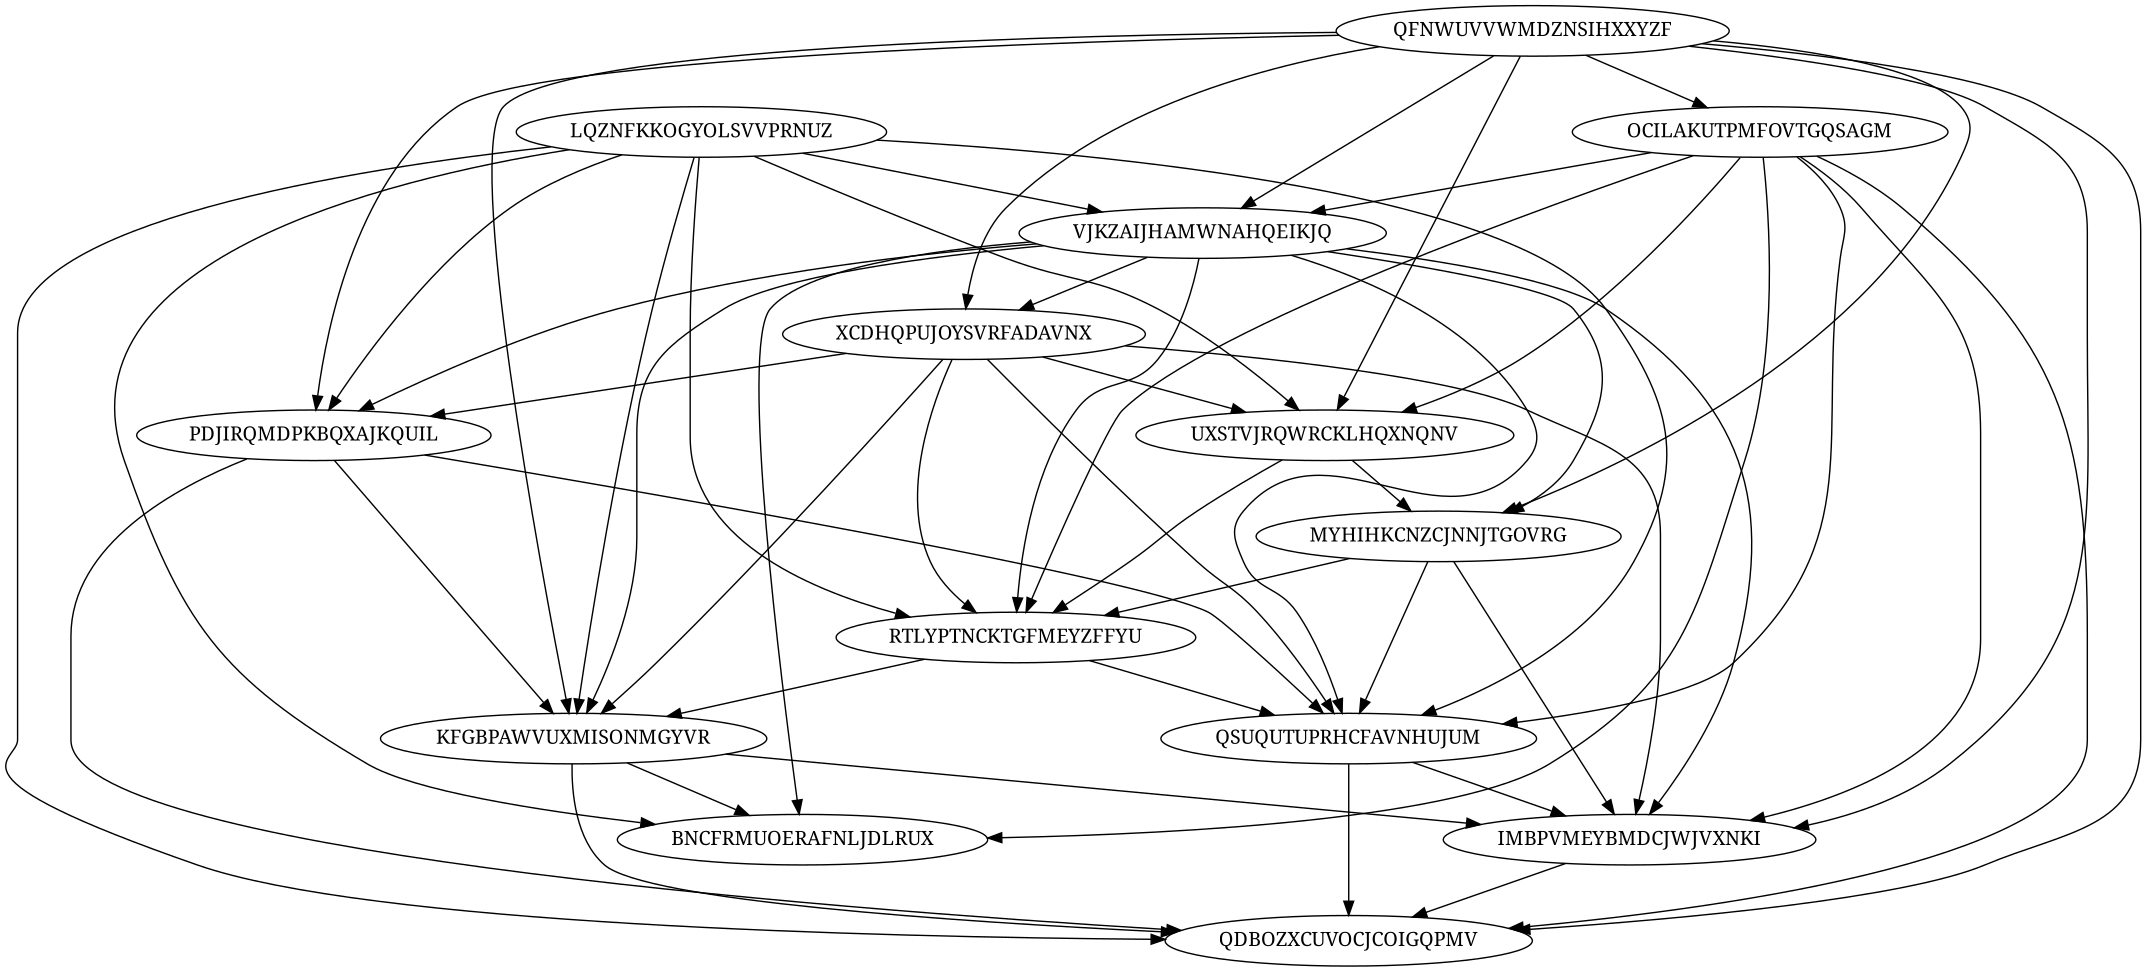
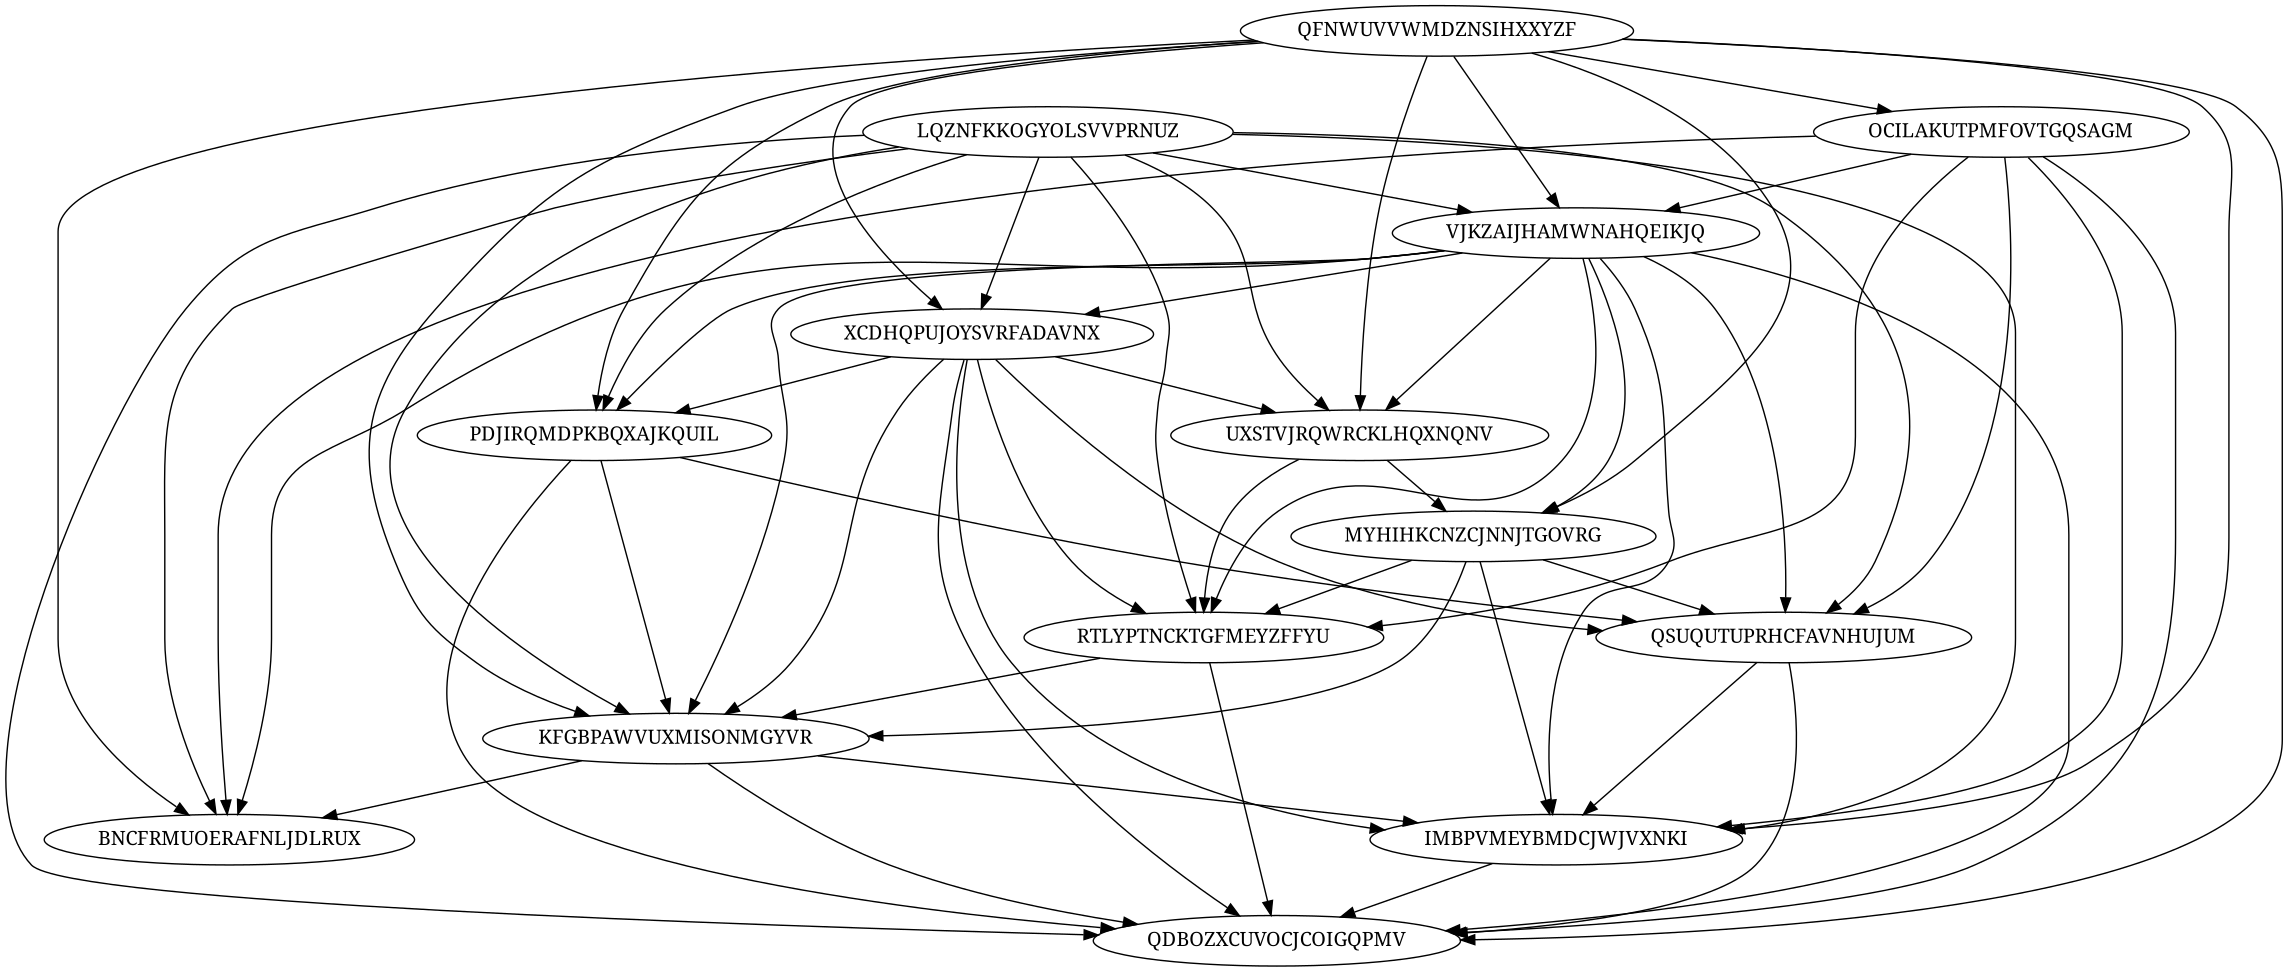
none -> (334, 124)
none -> (1013, 226)
none -> (1969, 262)
(1586, 311) -> (1473, 329)
none -> (980, 666)
(1175, 686) -> (1239, 782)
none -> (1205, 713)
none -> (2069, 716)
